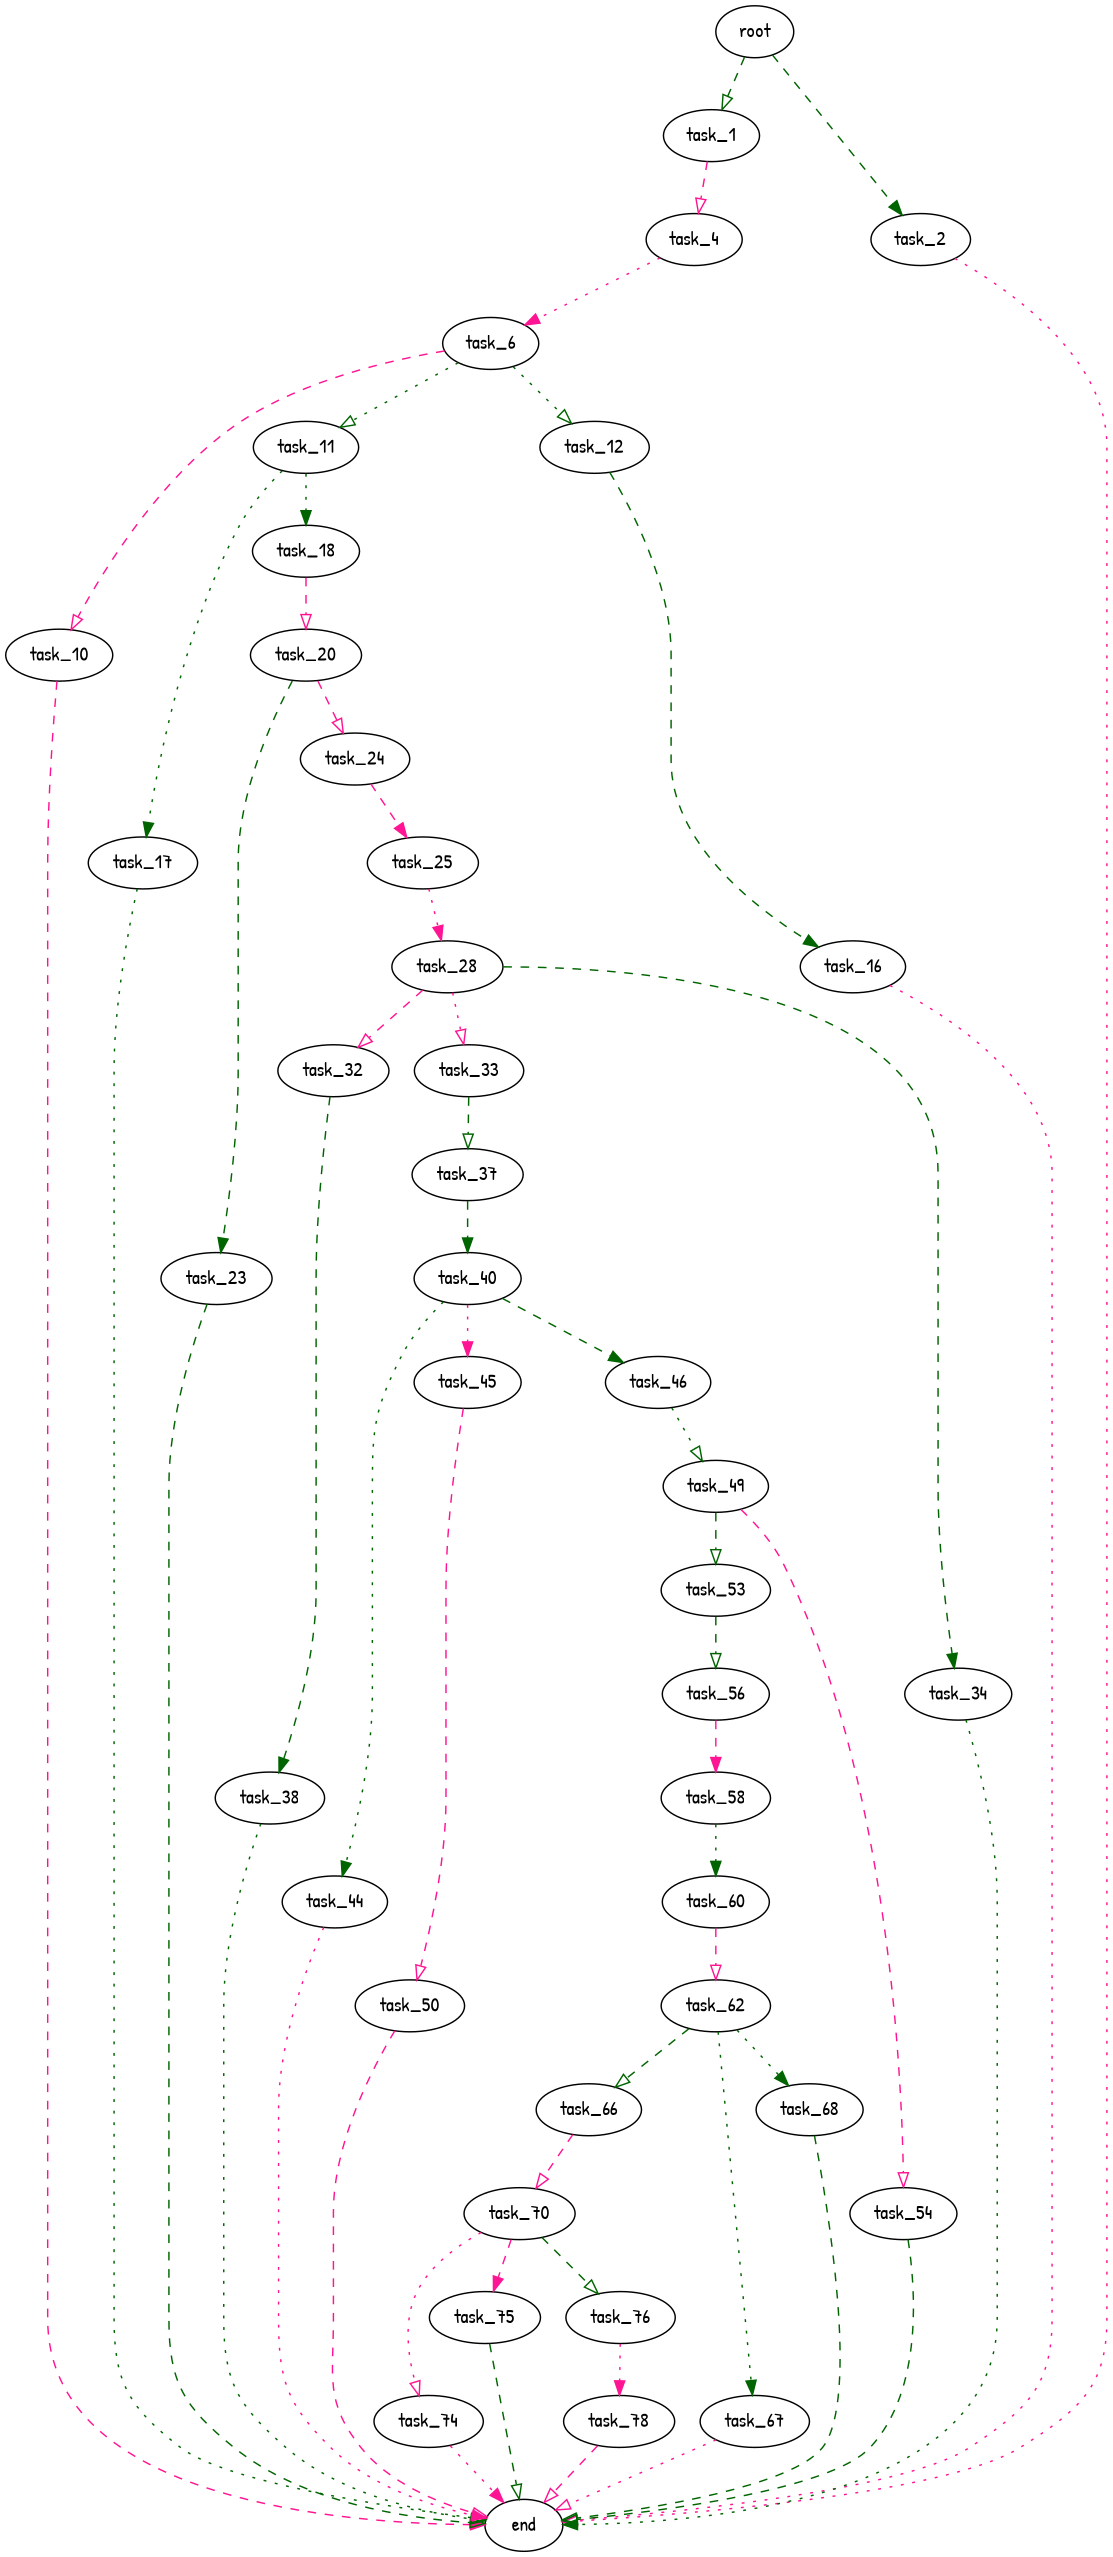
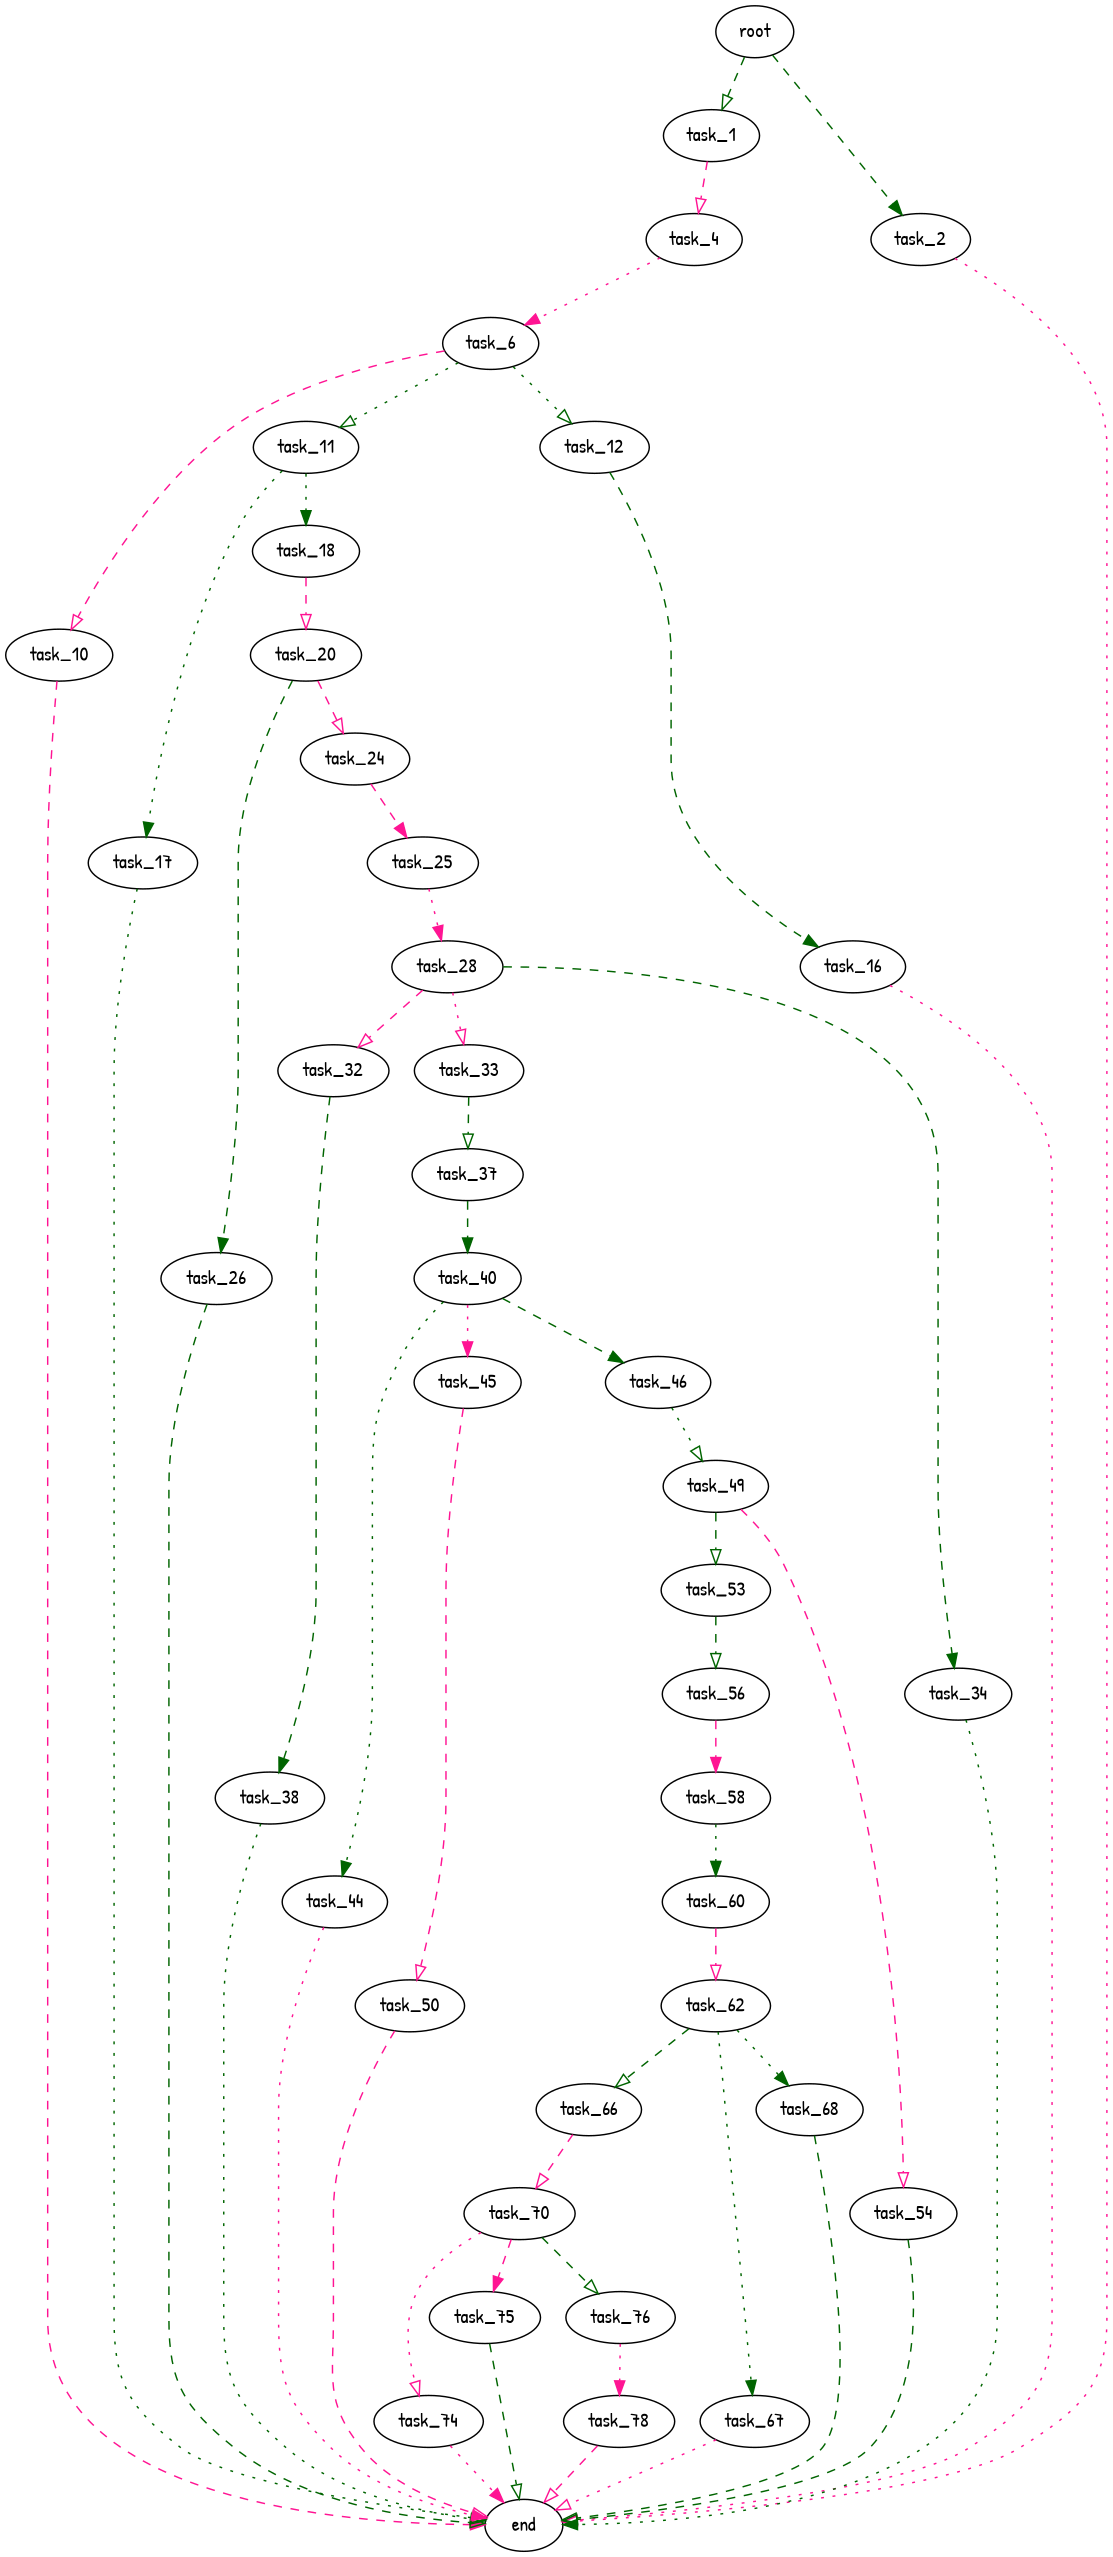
(217, 1279) -> (217, 1279)
